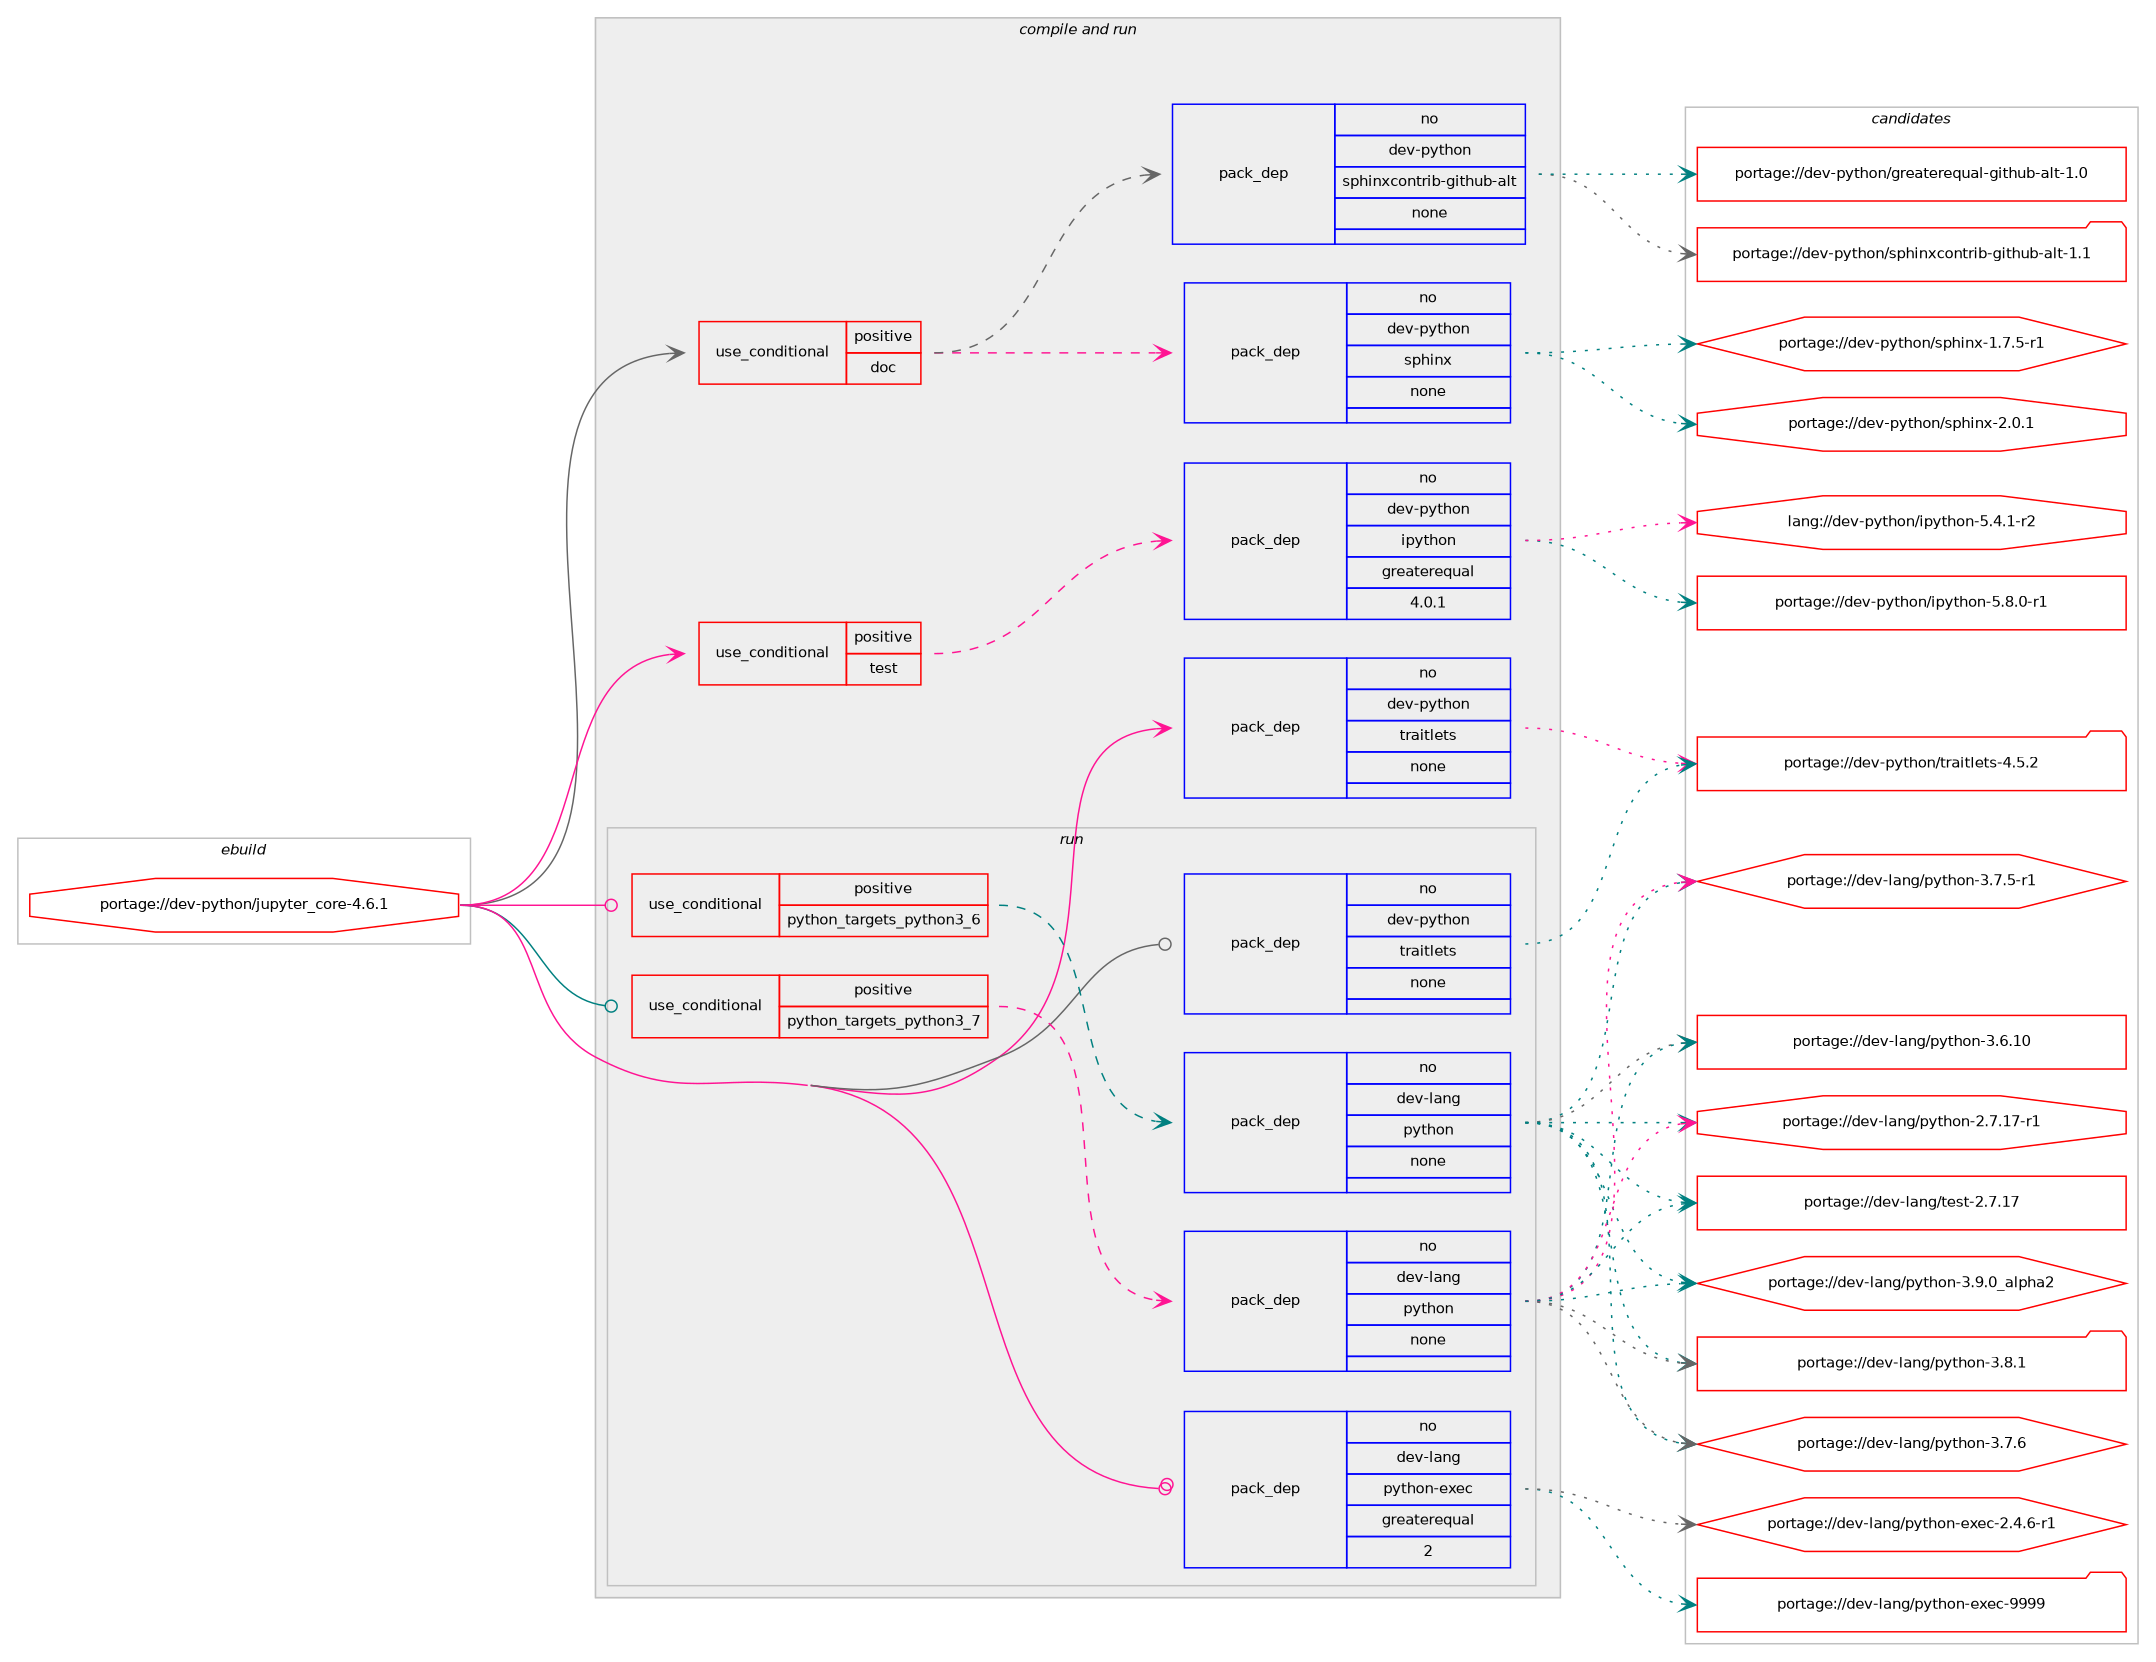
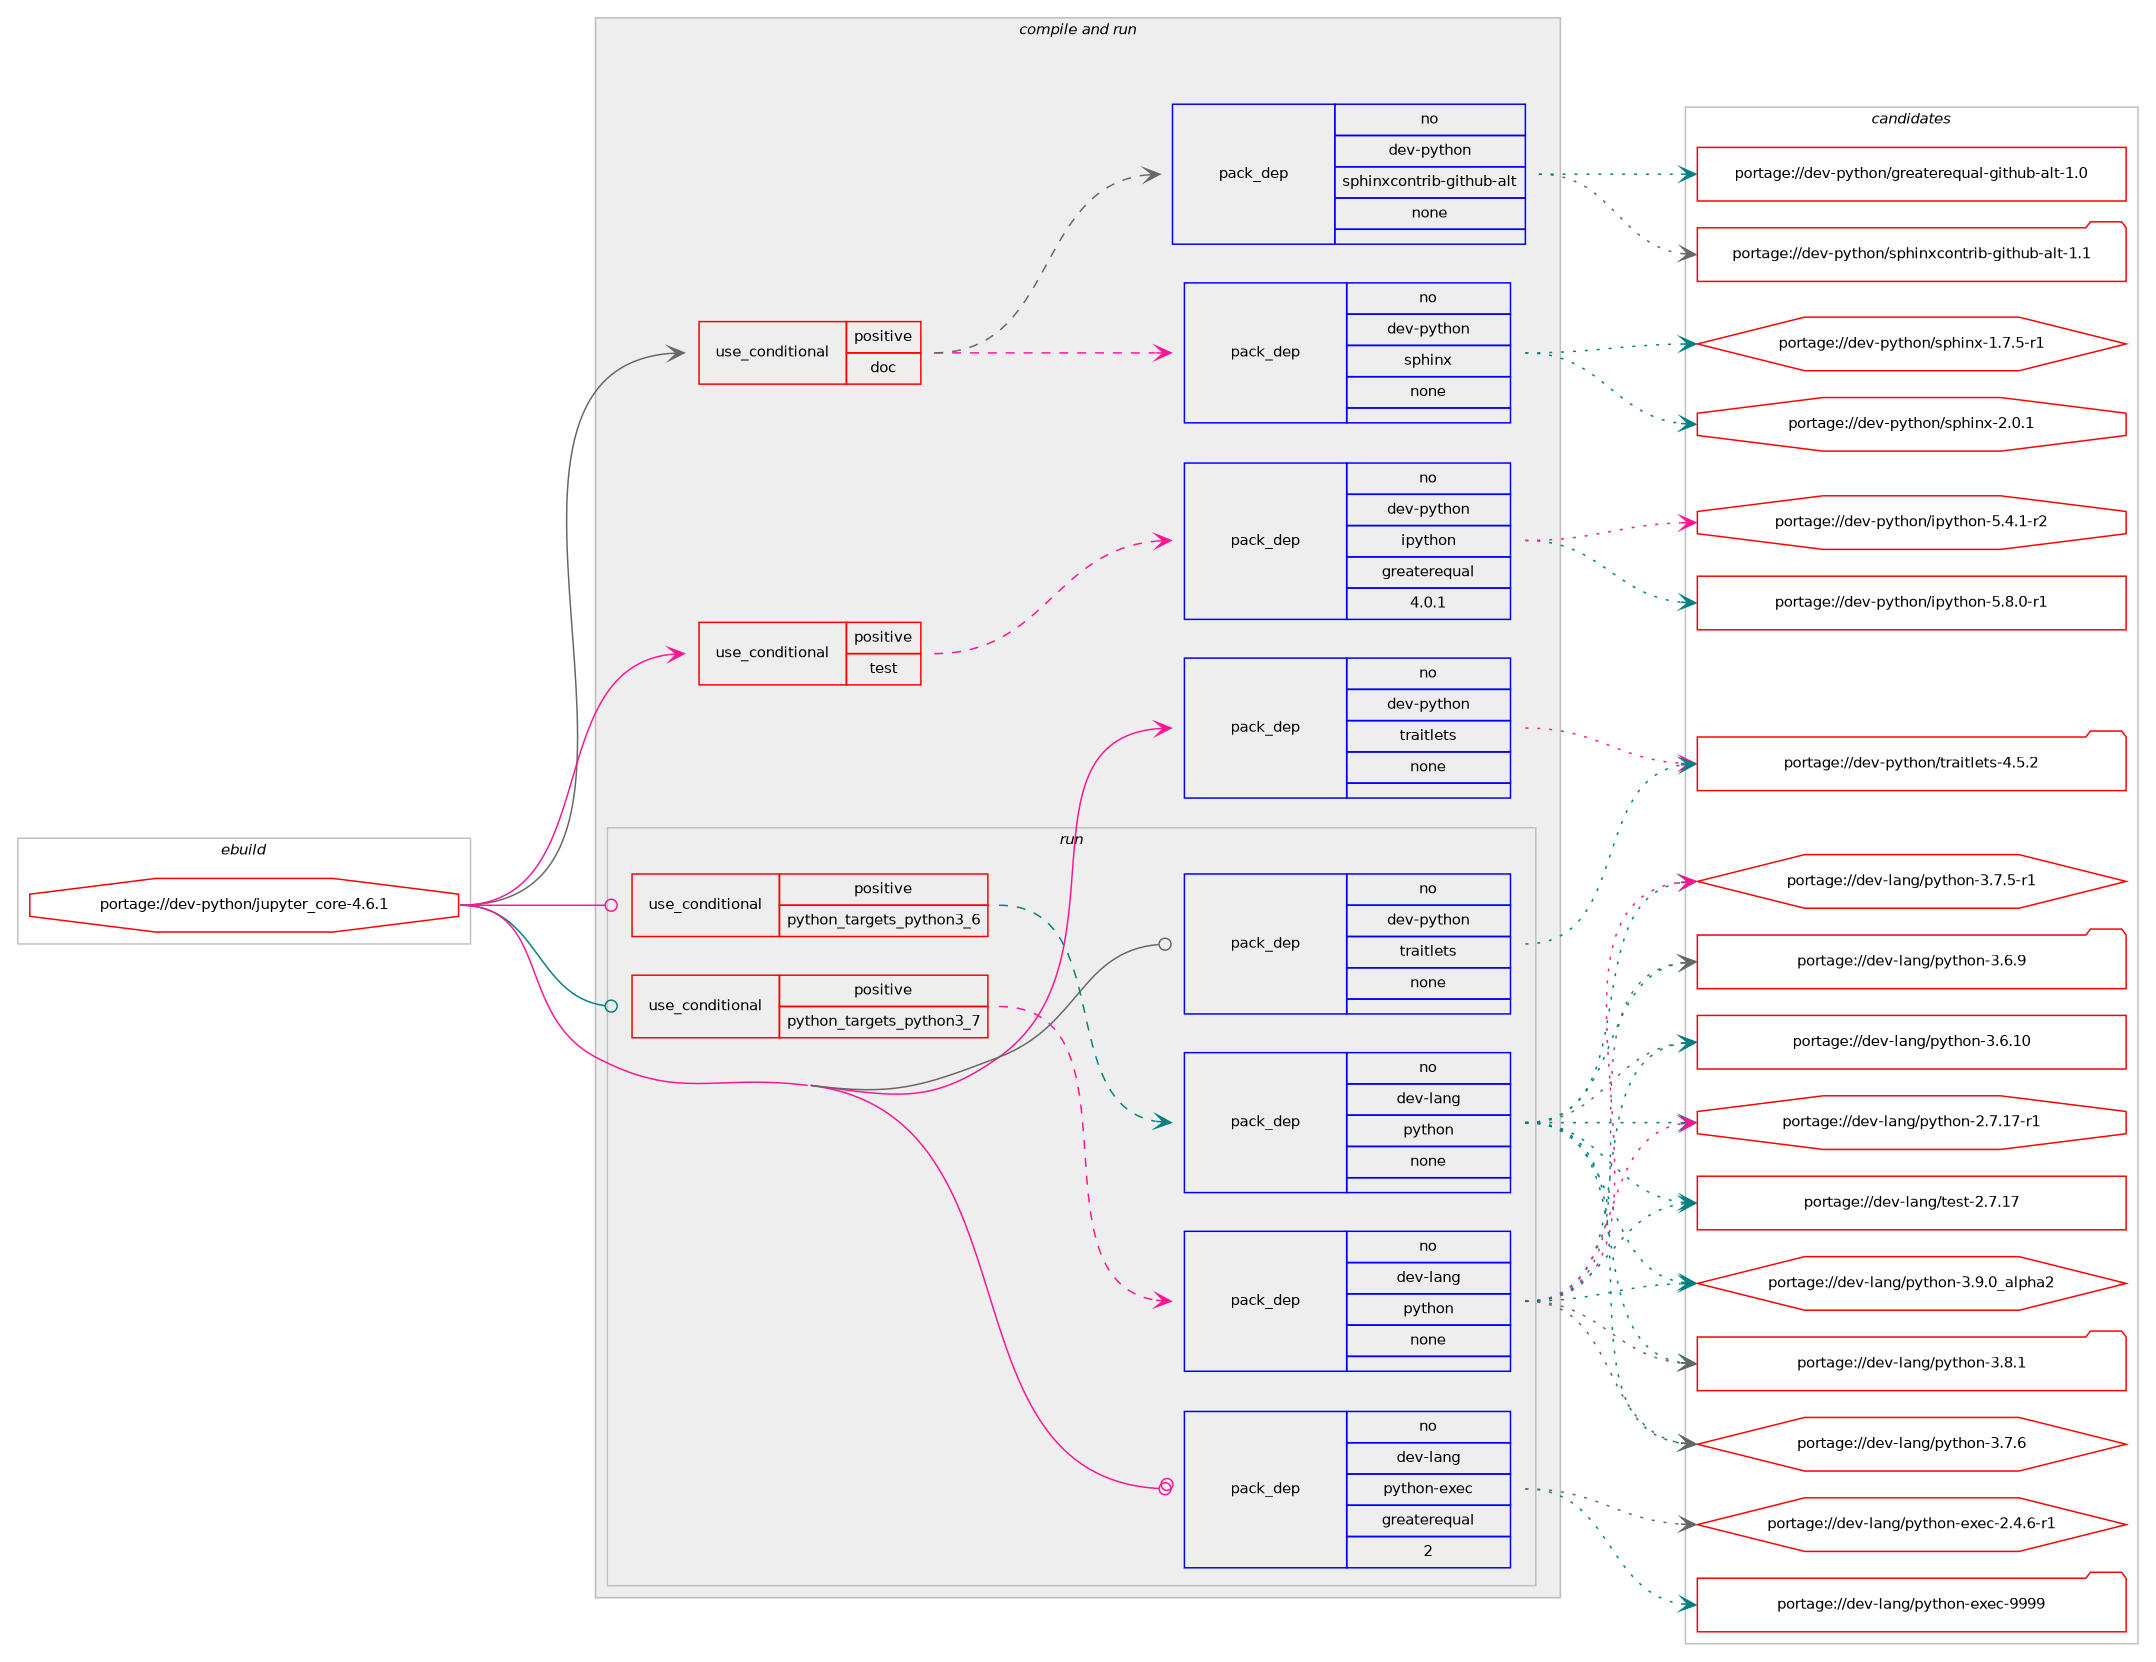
(1912, 523) -> (1912, 523)
none -> (1912, 962)
